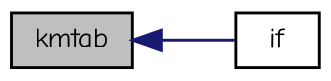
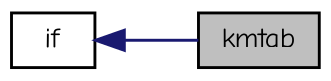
(198, 40) -> (162, 40)
